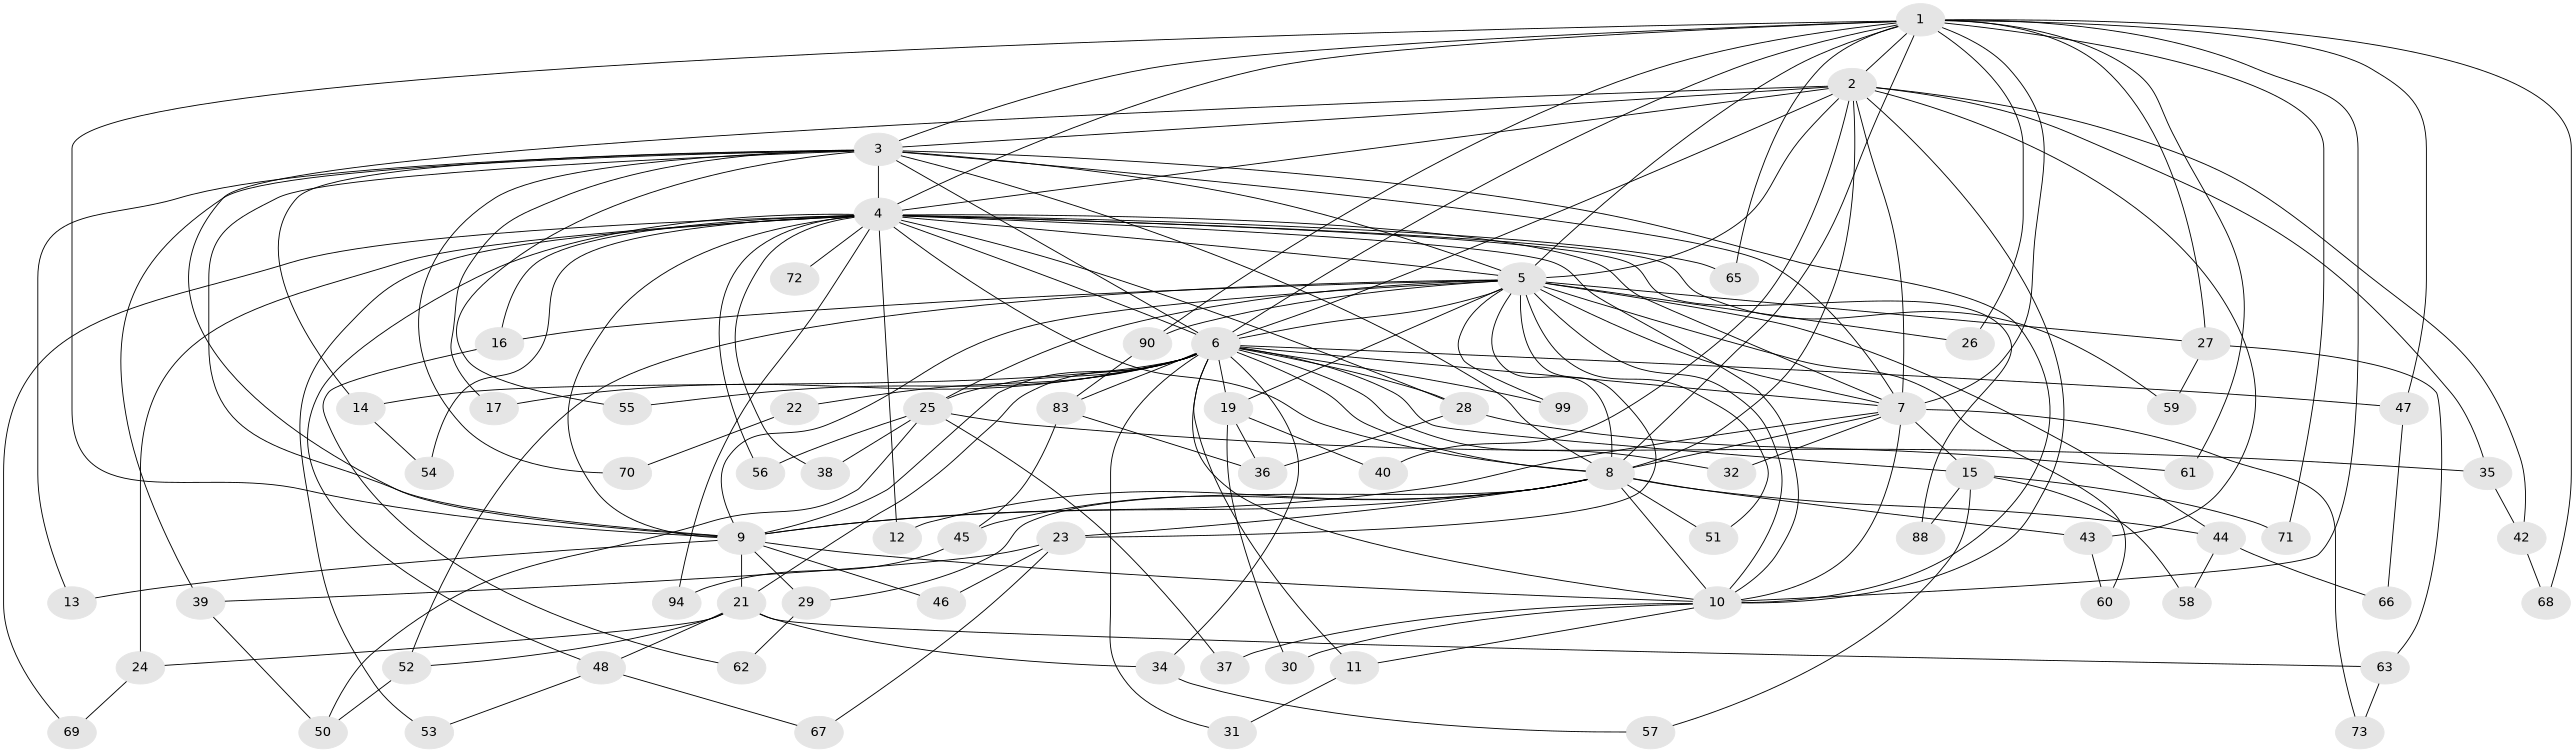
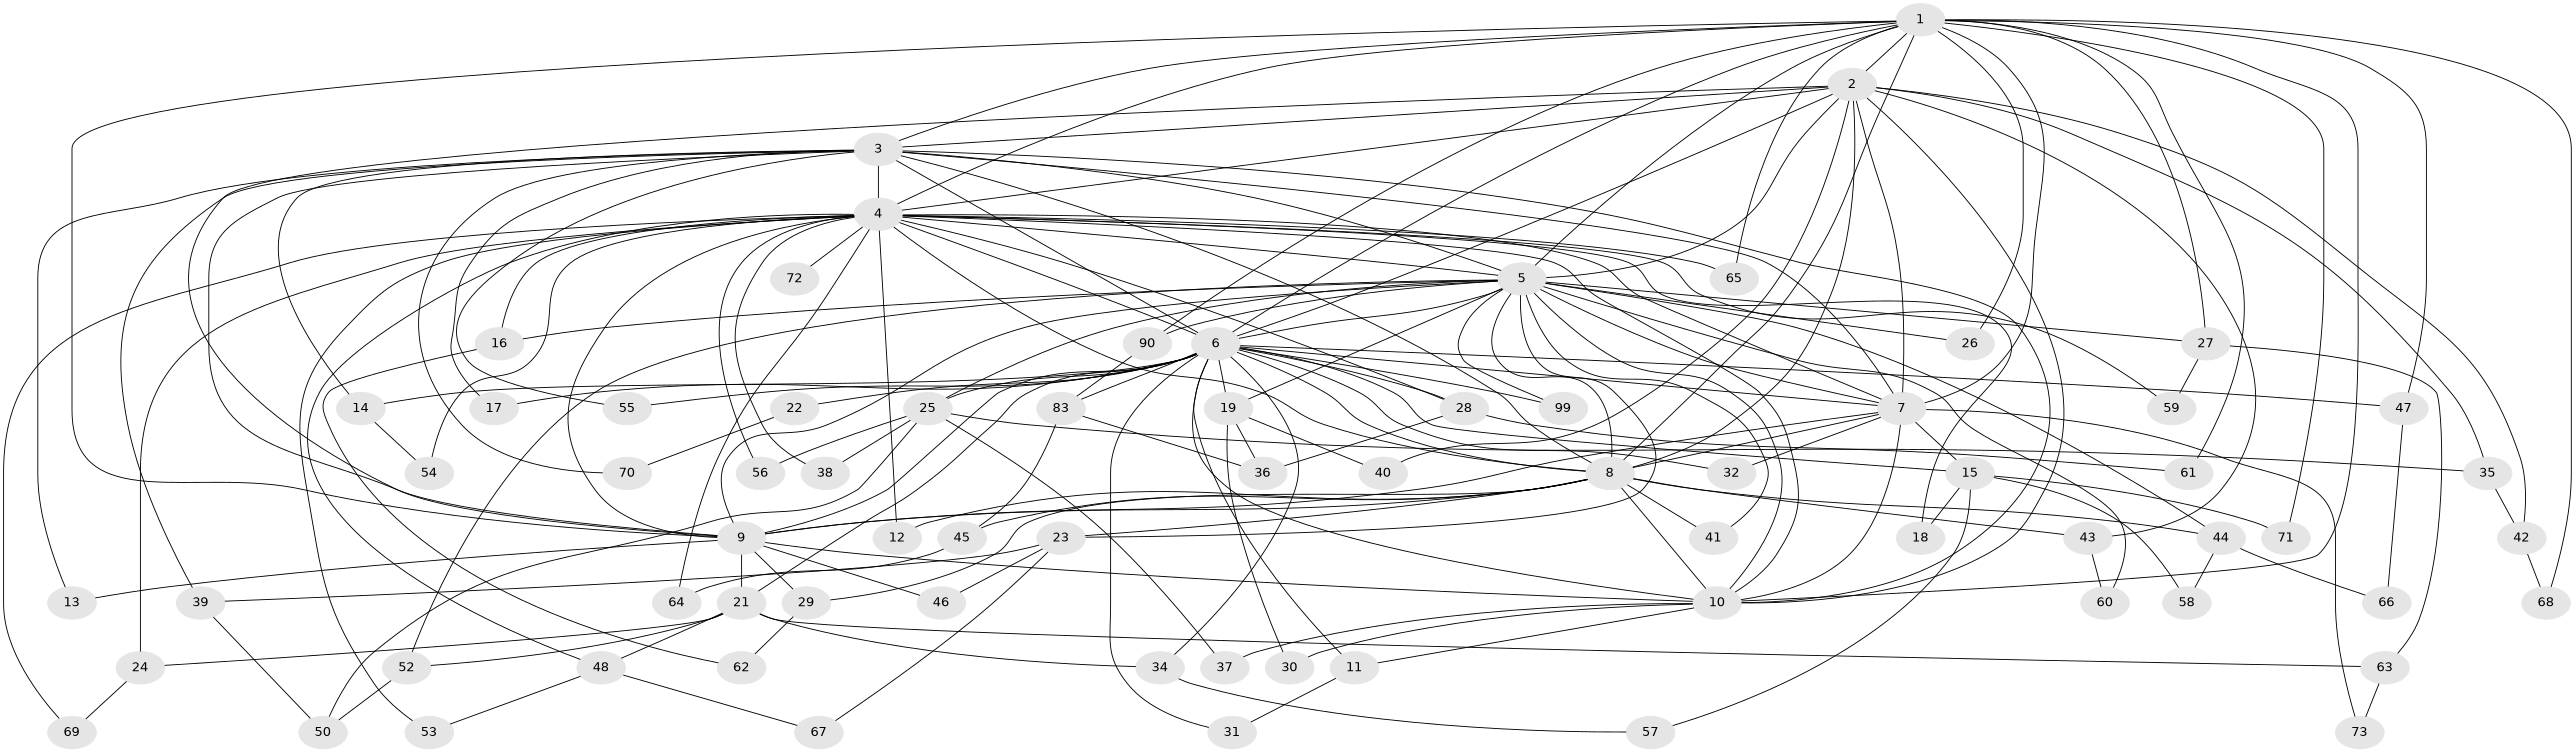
(1714, 538) -> (1714, 538)
(1921, 538) -> (1921, 538)
(677, 603) -> (677, 603)
